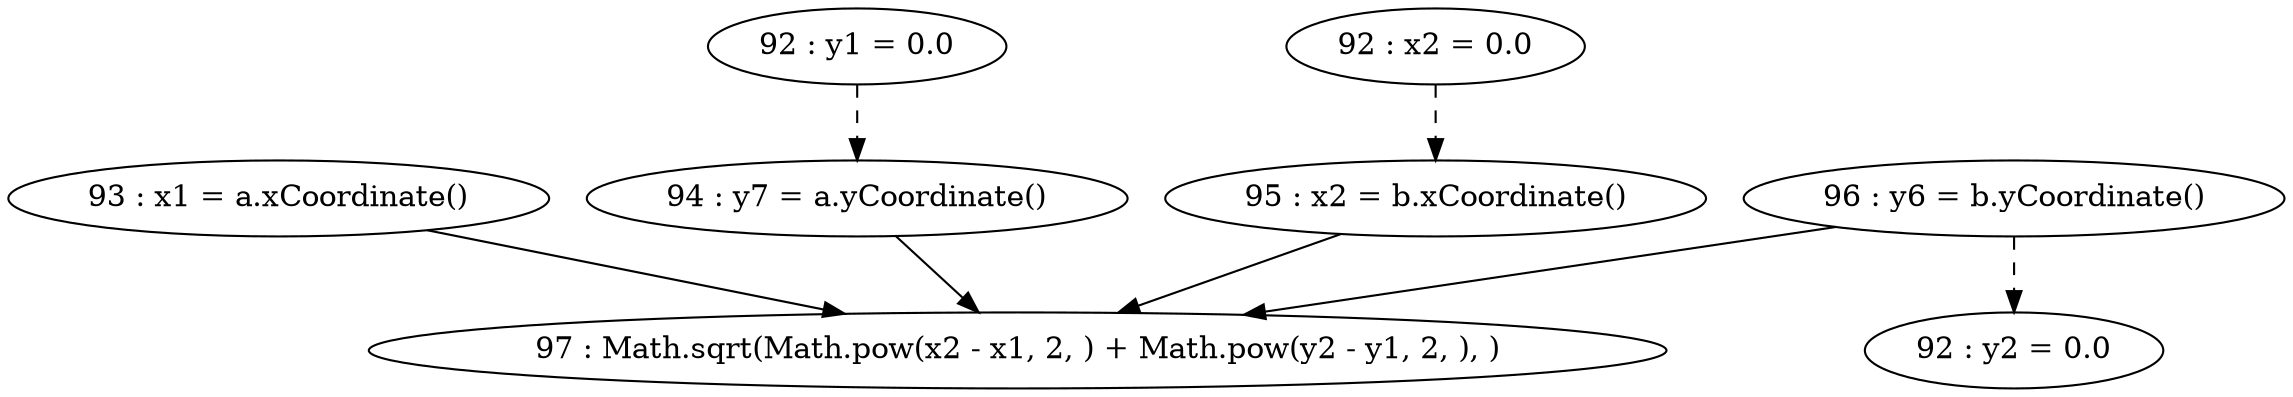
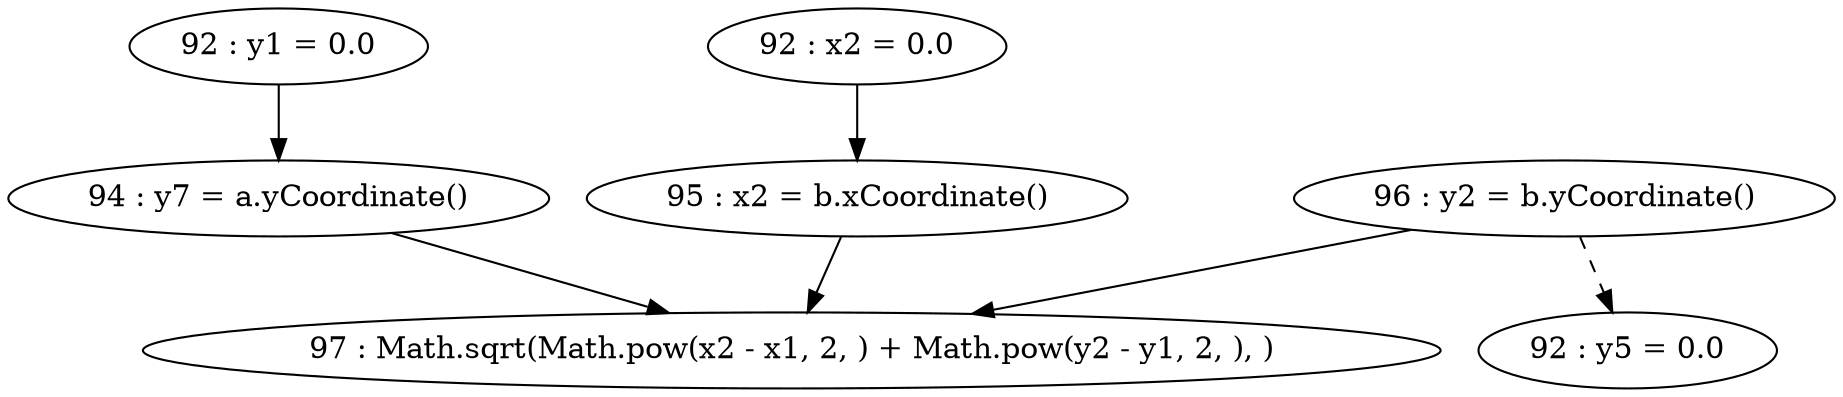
(857, 112) -> (279, 112)
(1436, 112) -> (857, 112)
(279, 198) -> none
(2014, 198) -> (1564, 198)
(2014, 350) -> (1628, 350)
